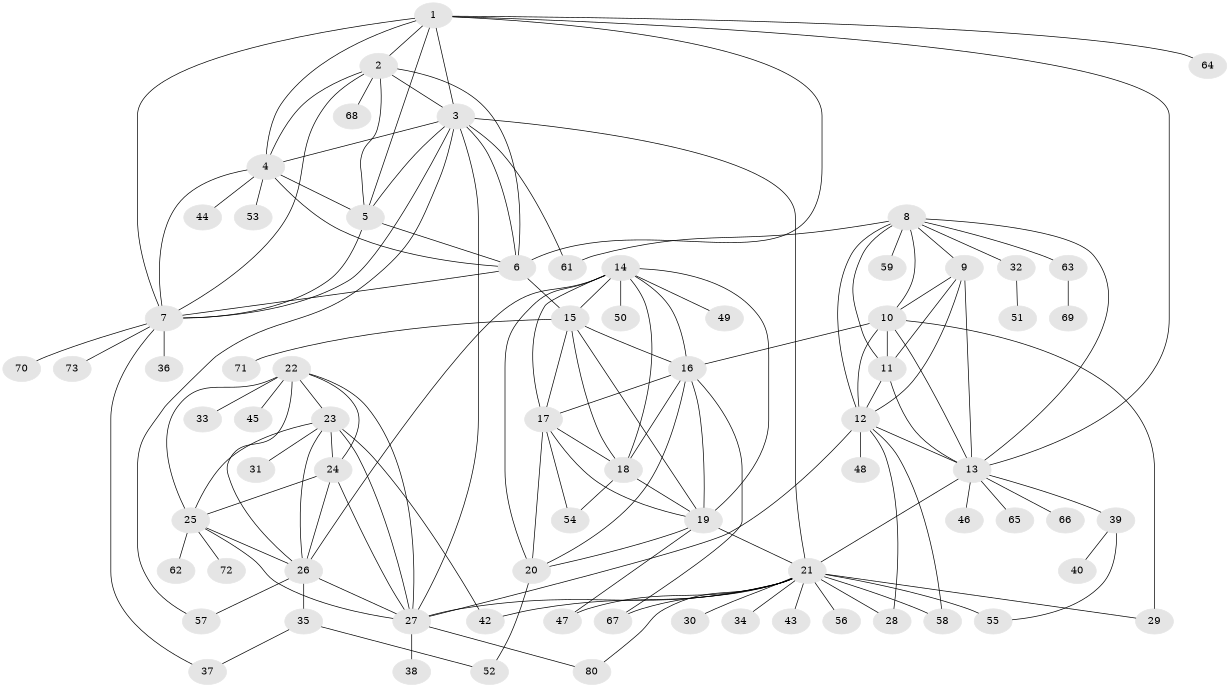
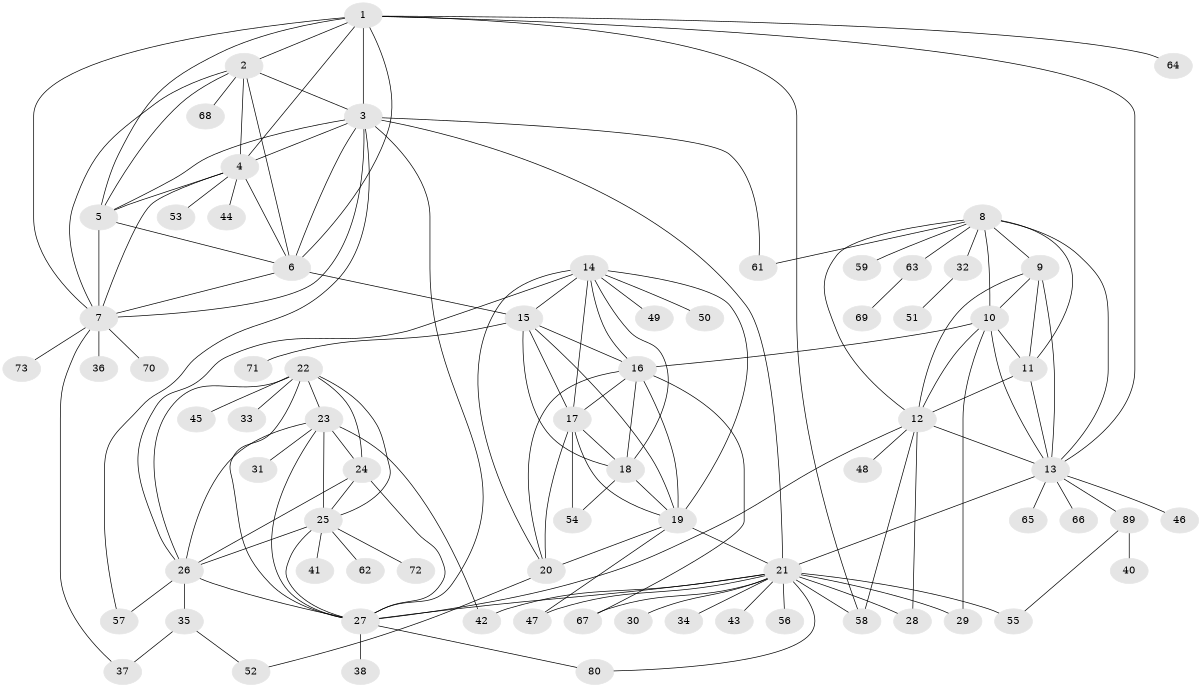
none -> (797, 145)
(1116, 520) -> (1129, 520)
none -> (315, 571)
